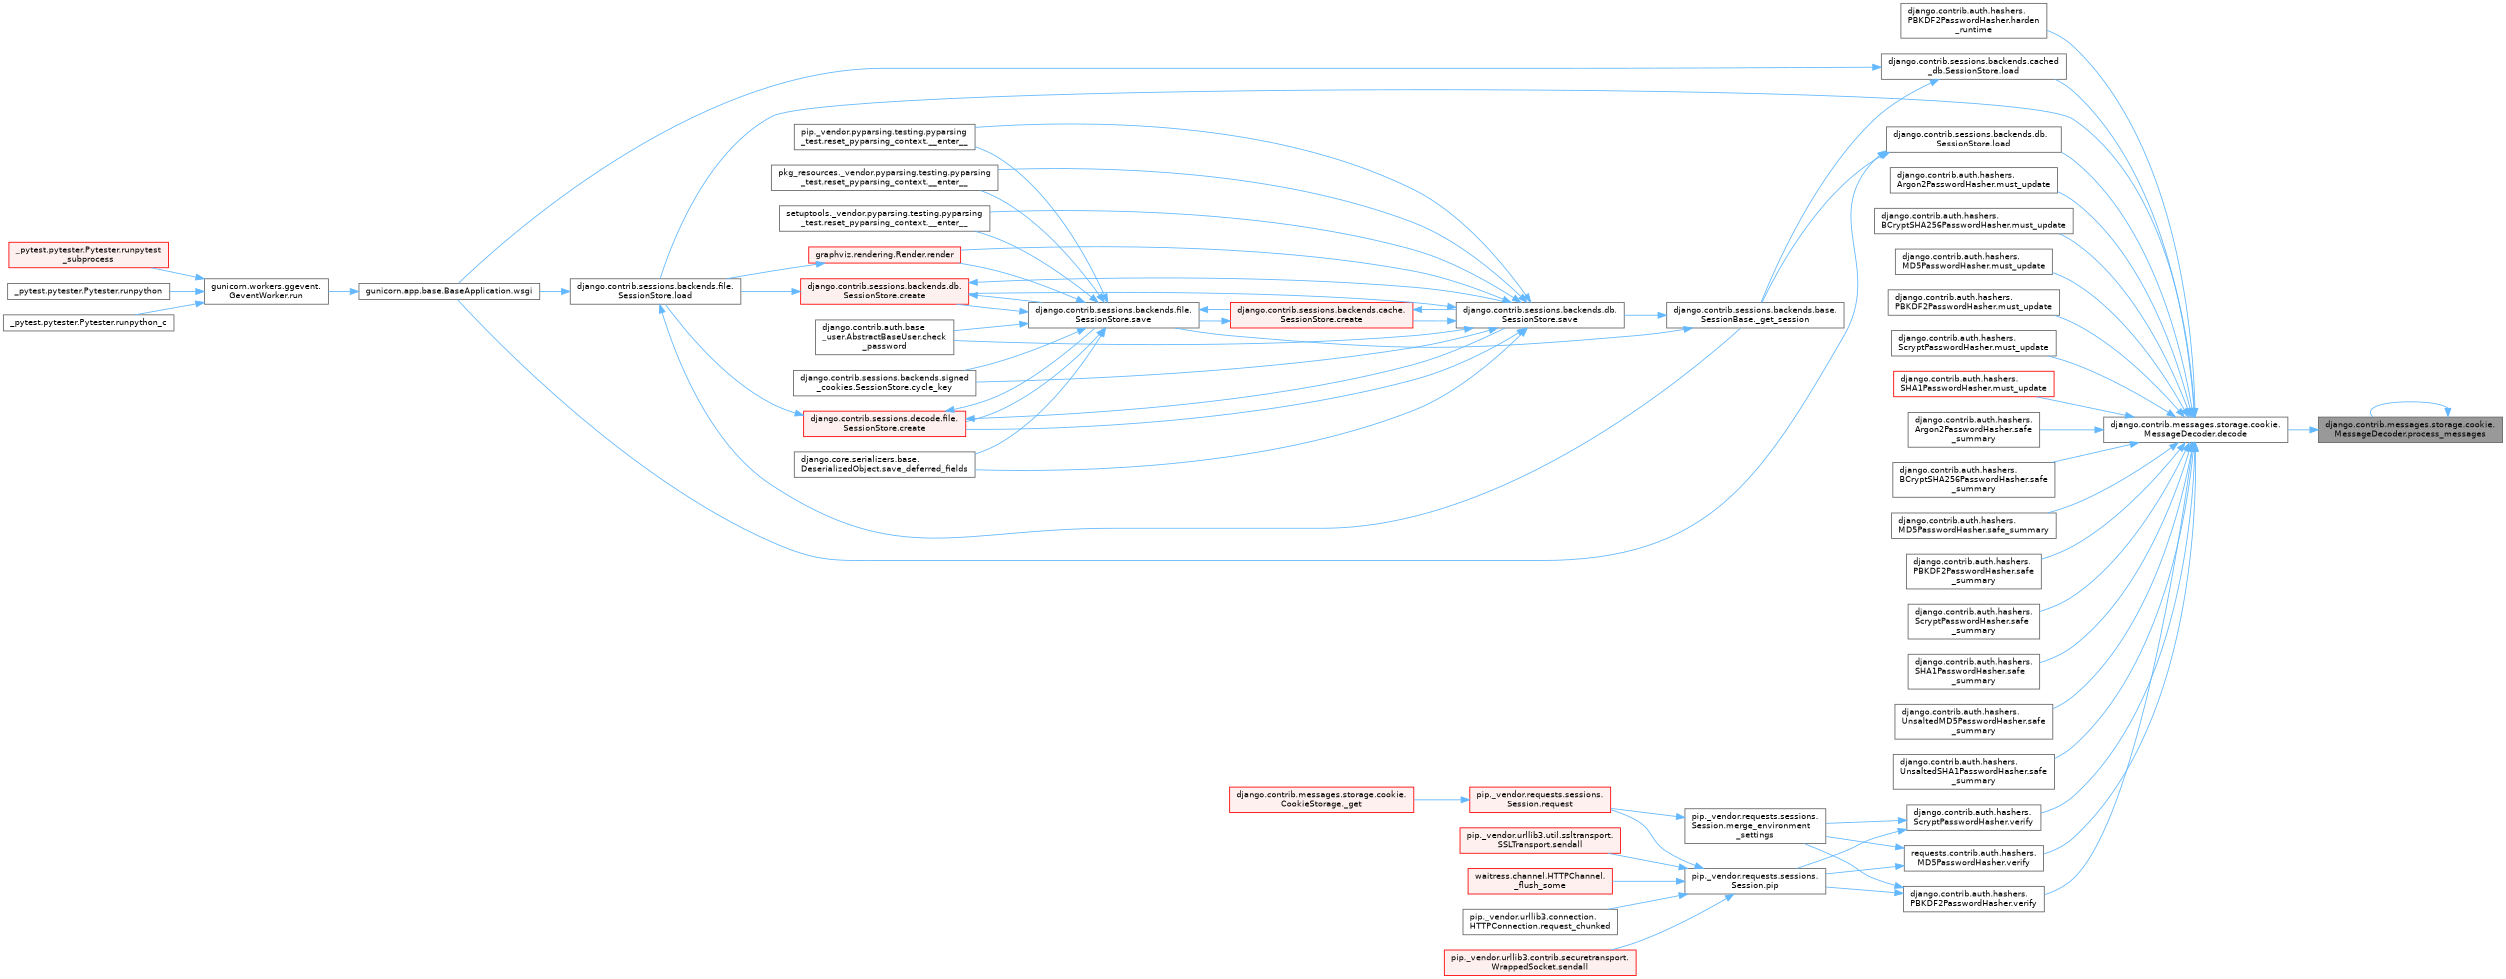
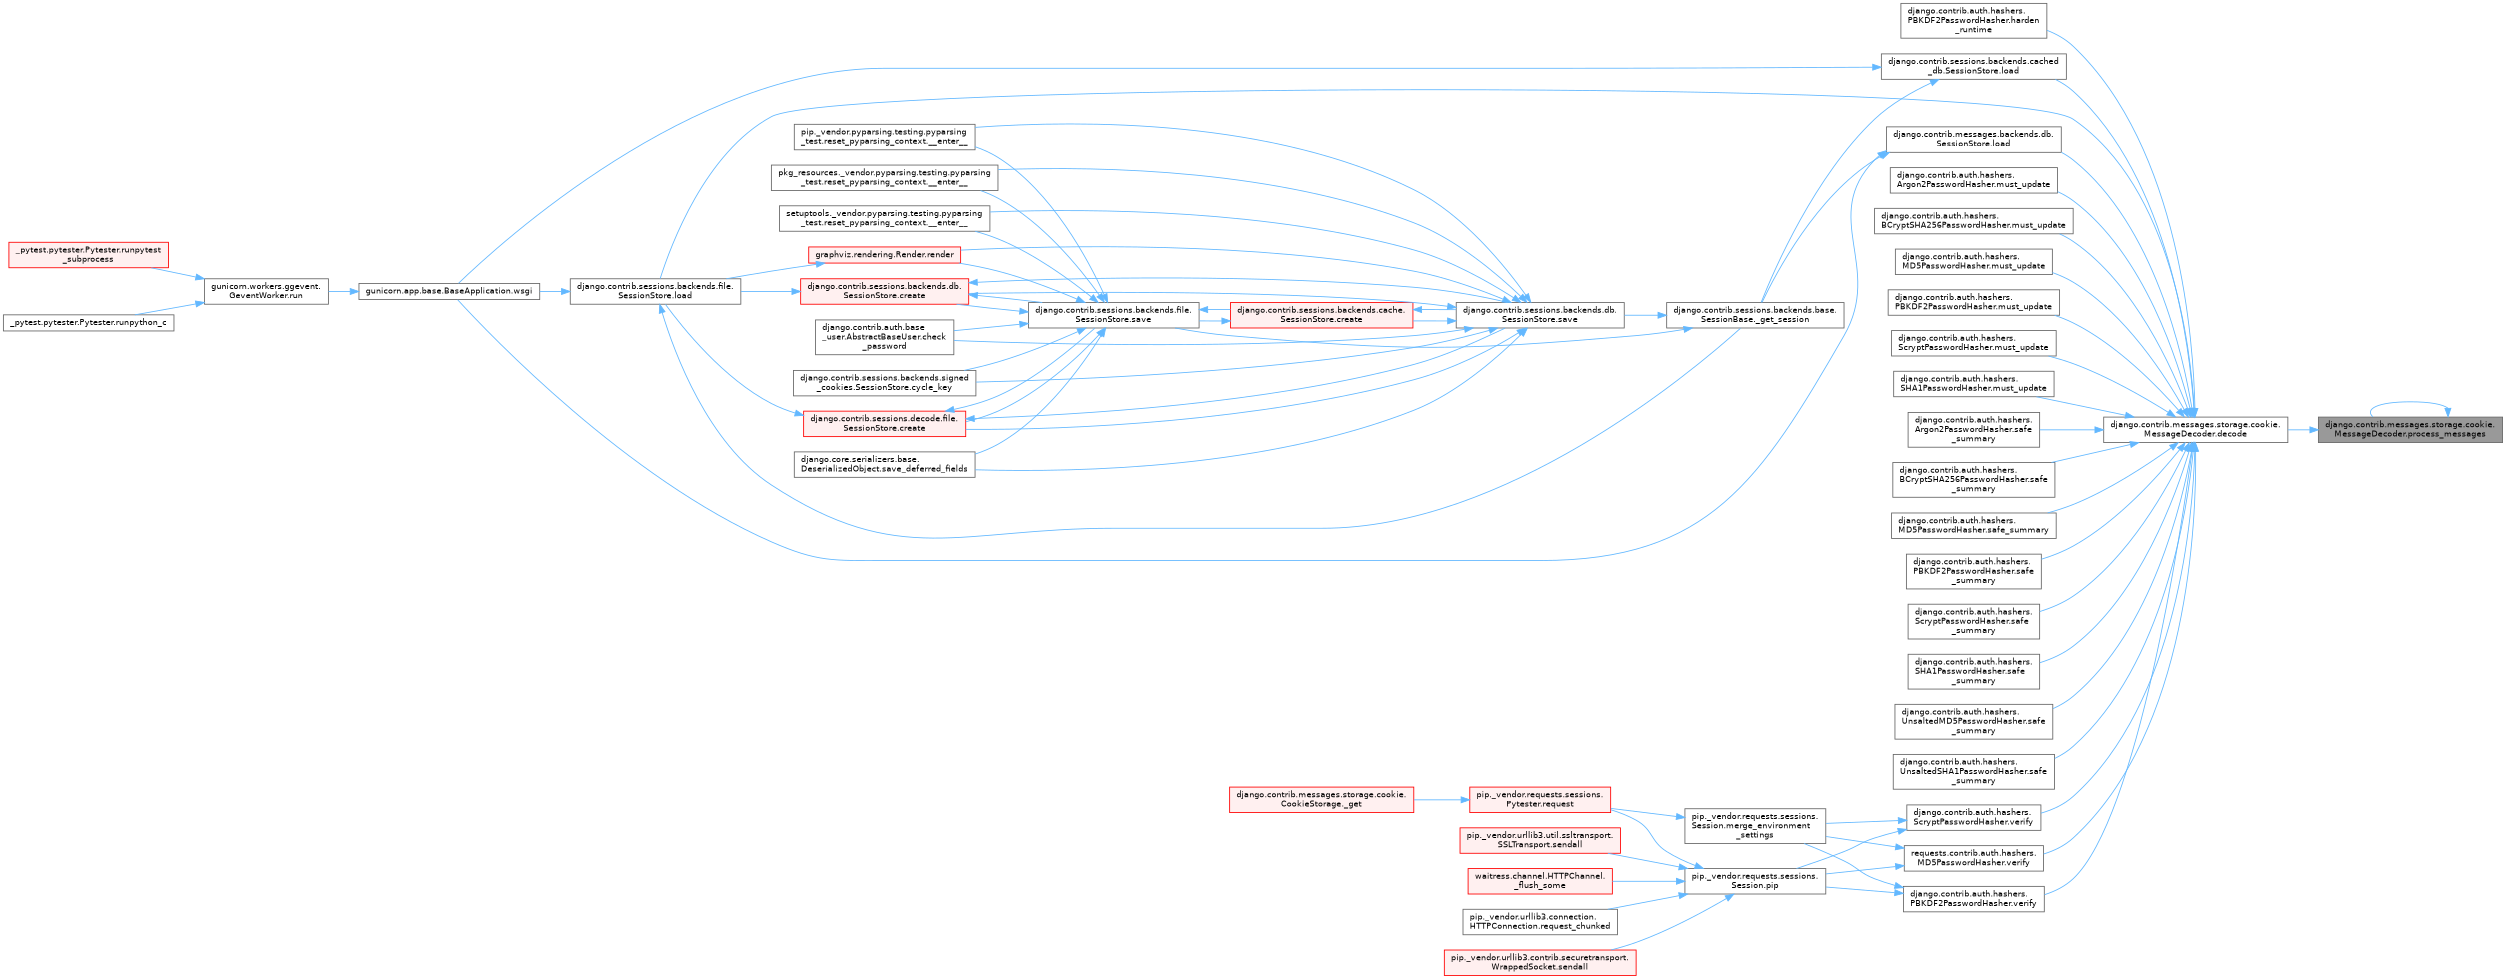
(1974, 140) -> (1974, 140)
(89, 291) -> none
(1974, 384) -> (1974, 384)
(1540, 800) -> (1540, 800)
